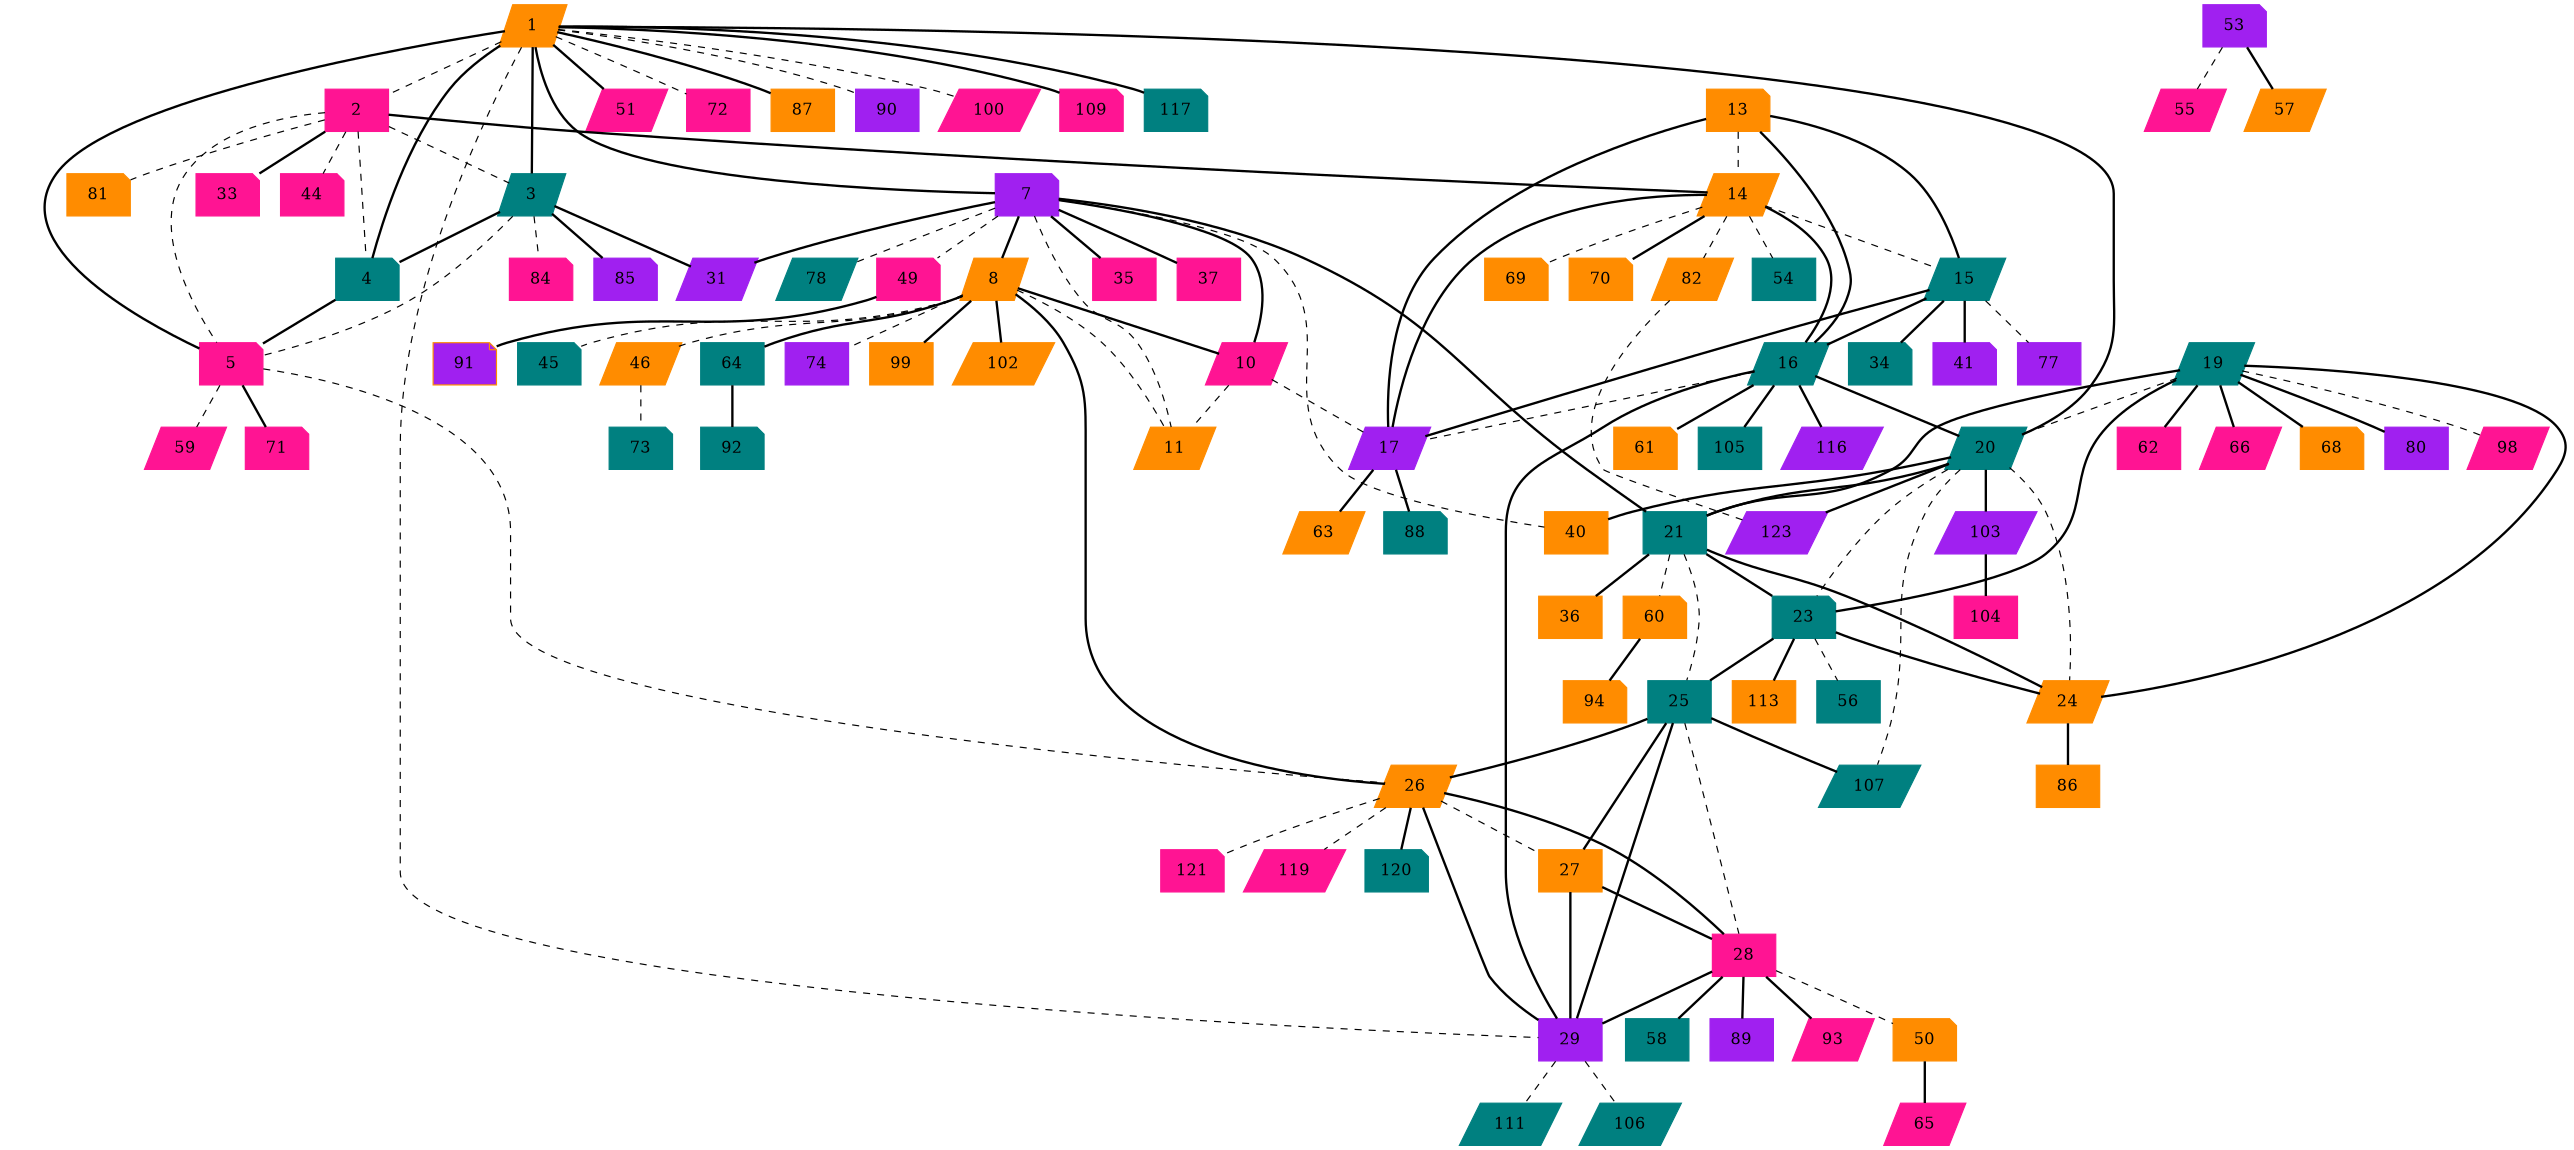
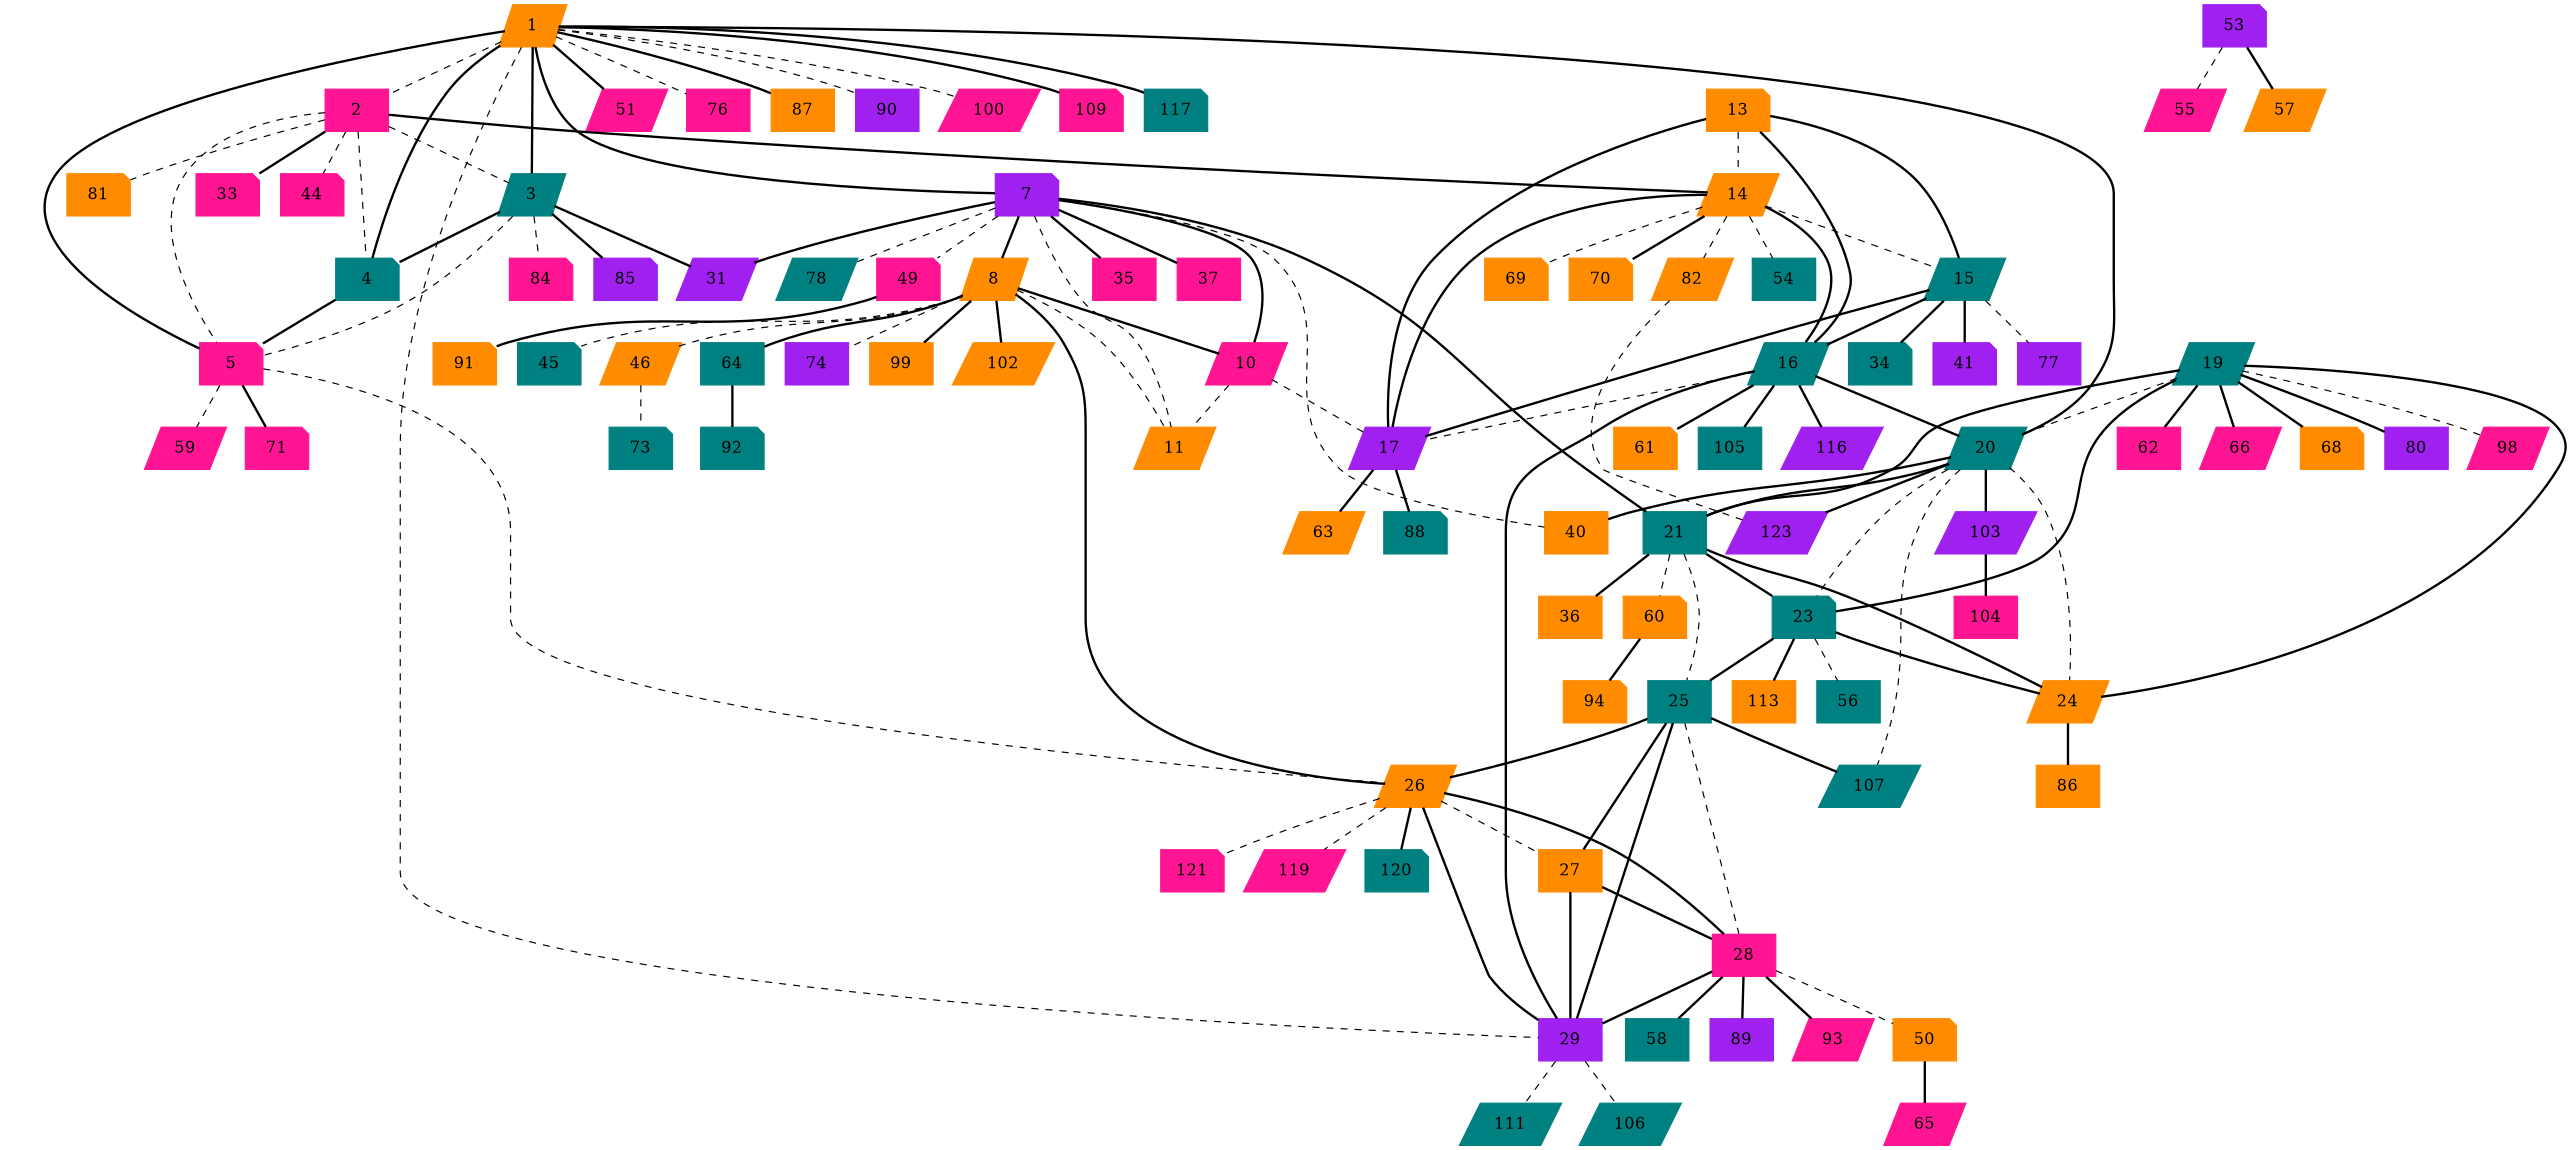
(718, 110) -> (718, 110)
(465, 364) -> (465, 364)
